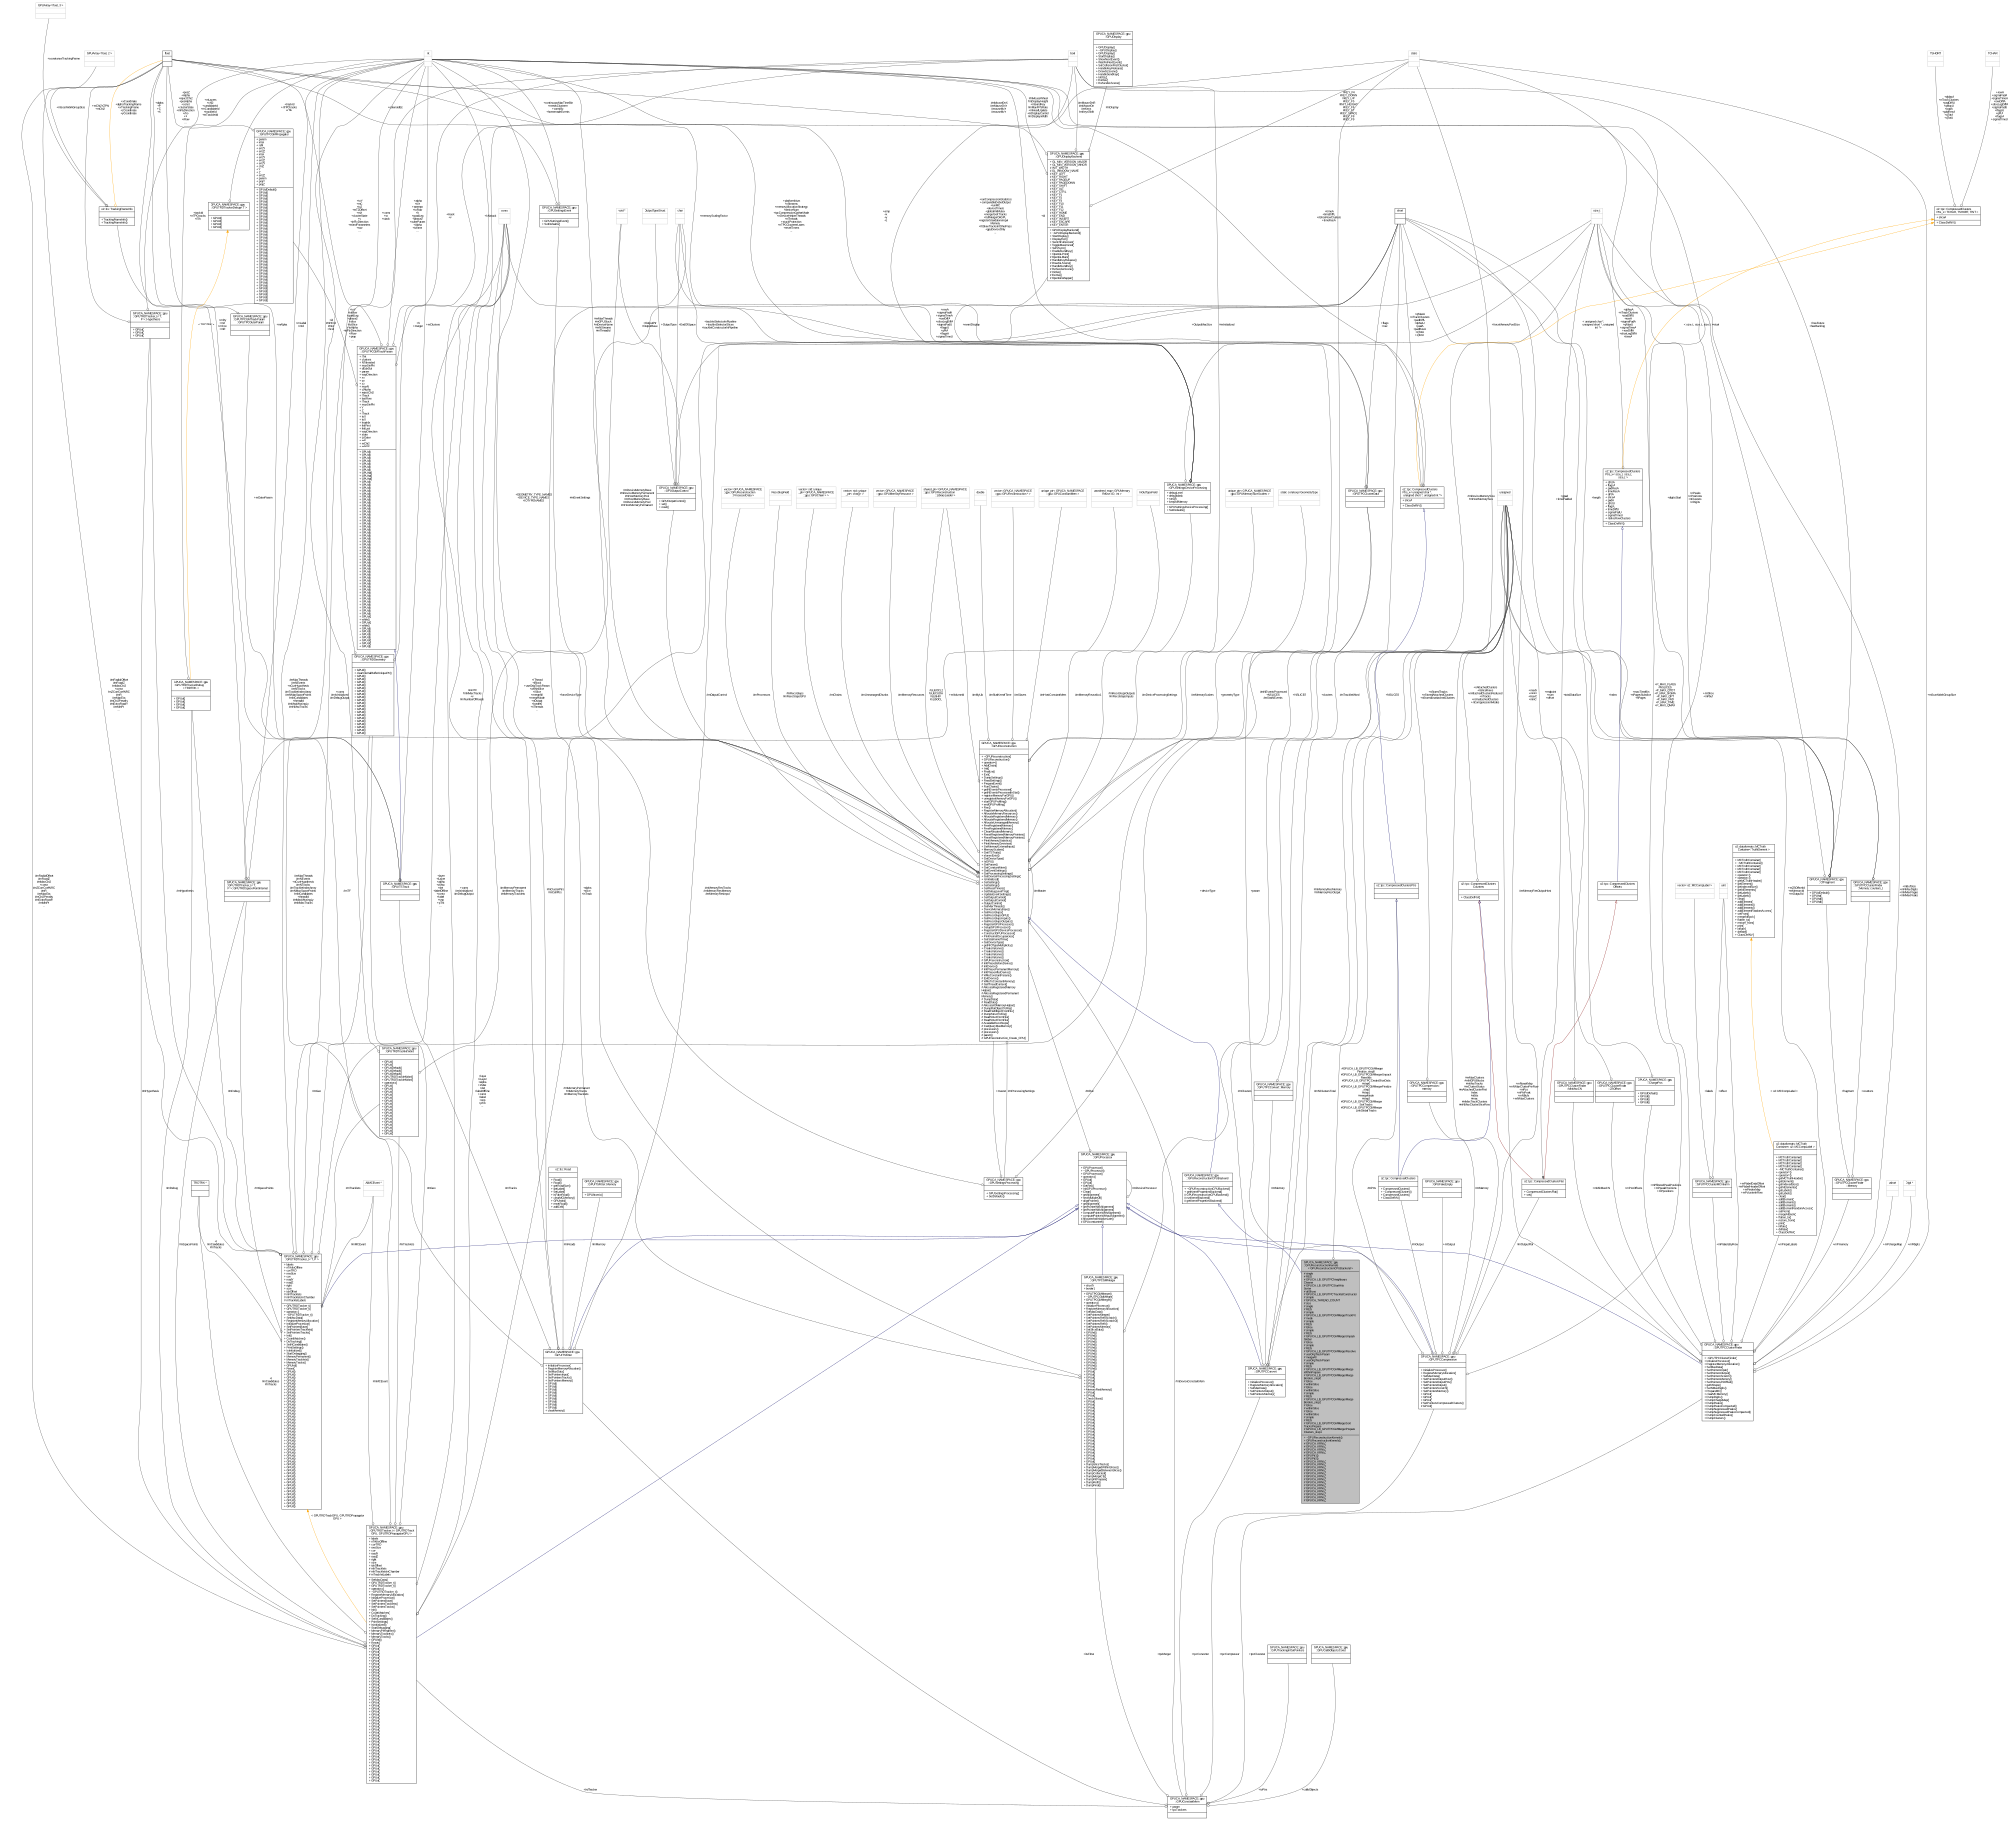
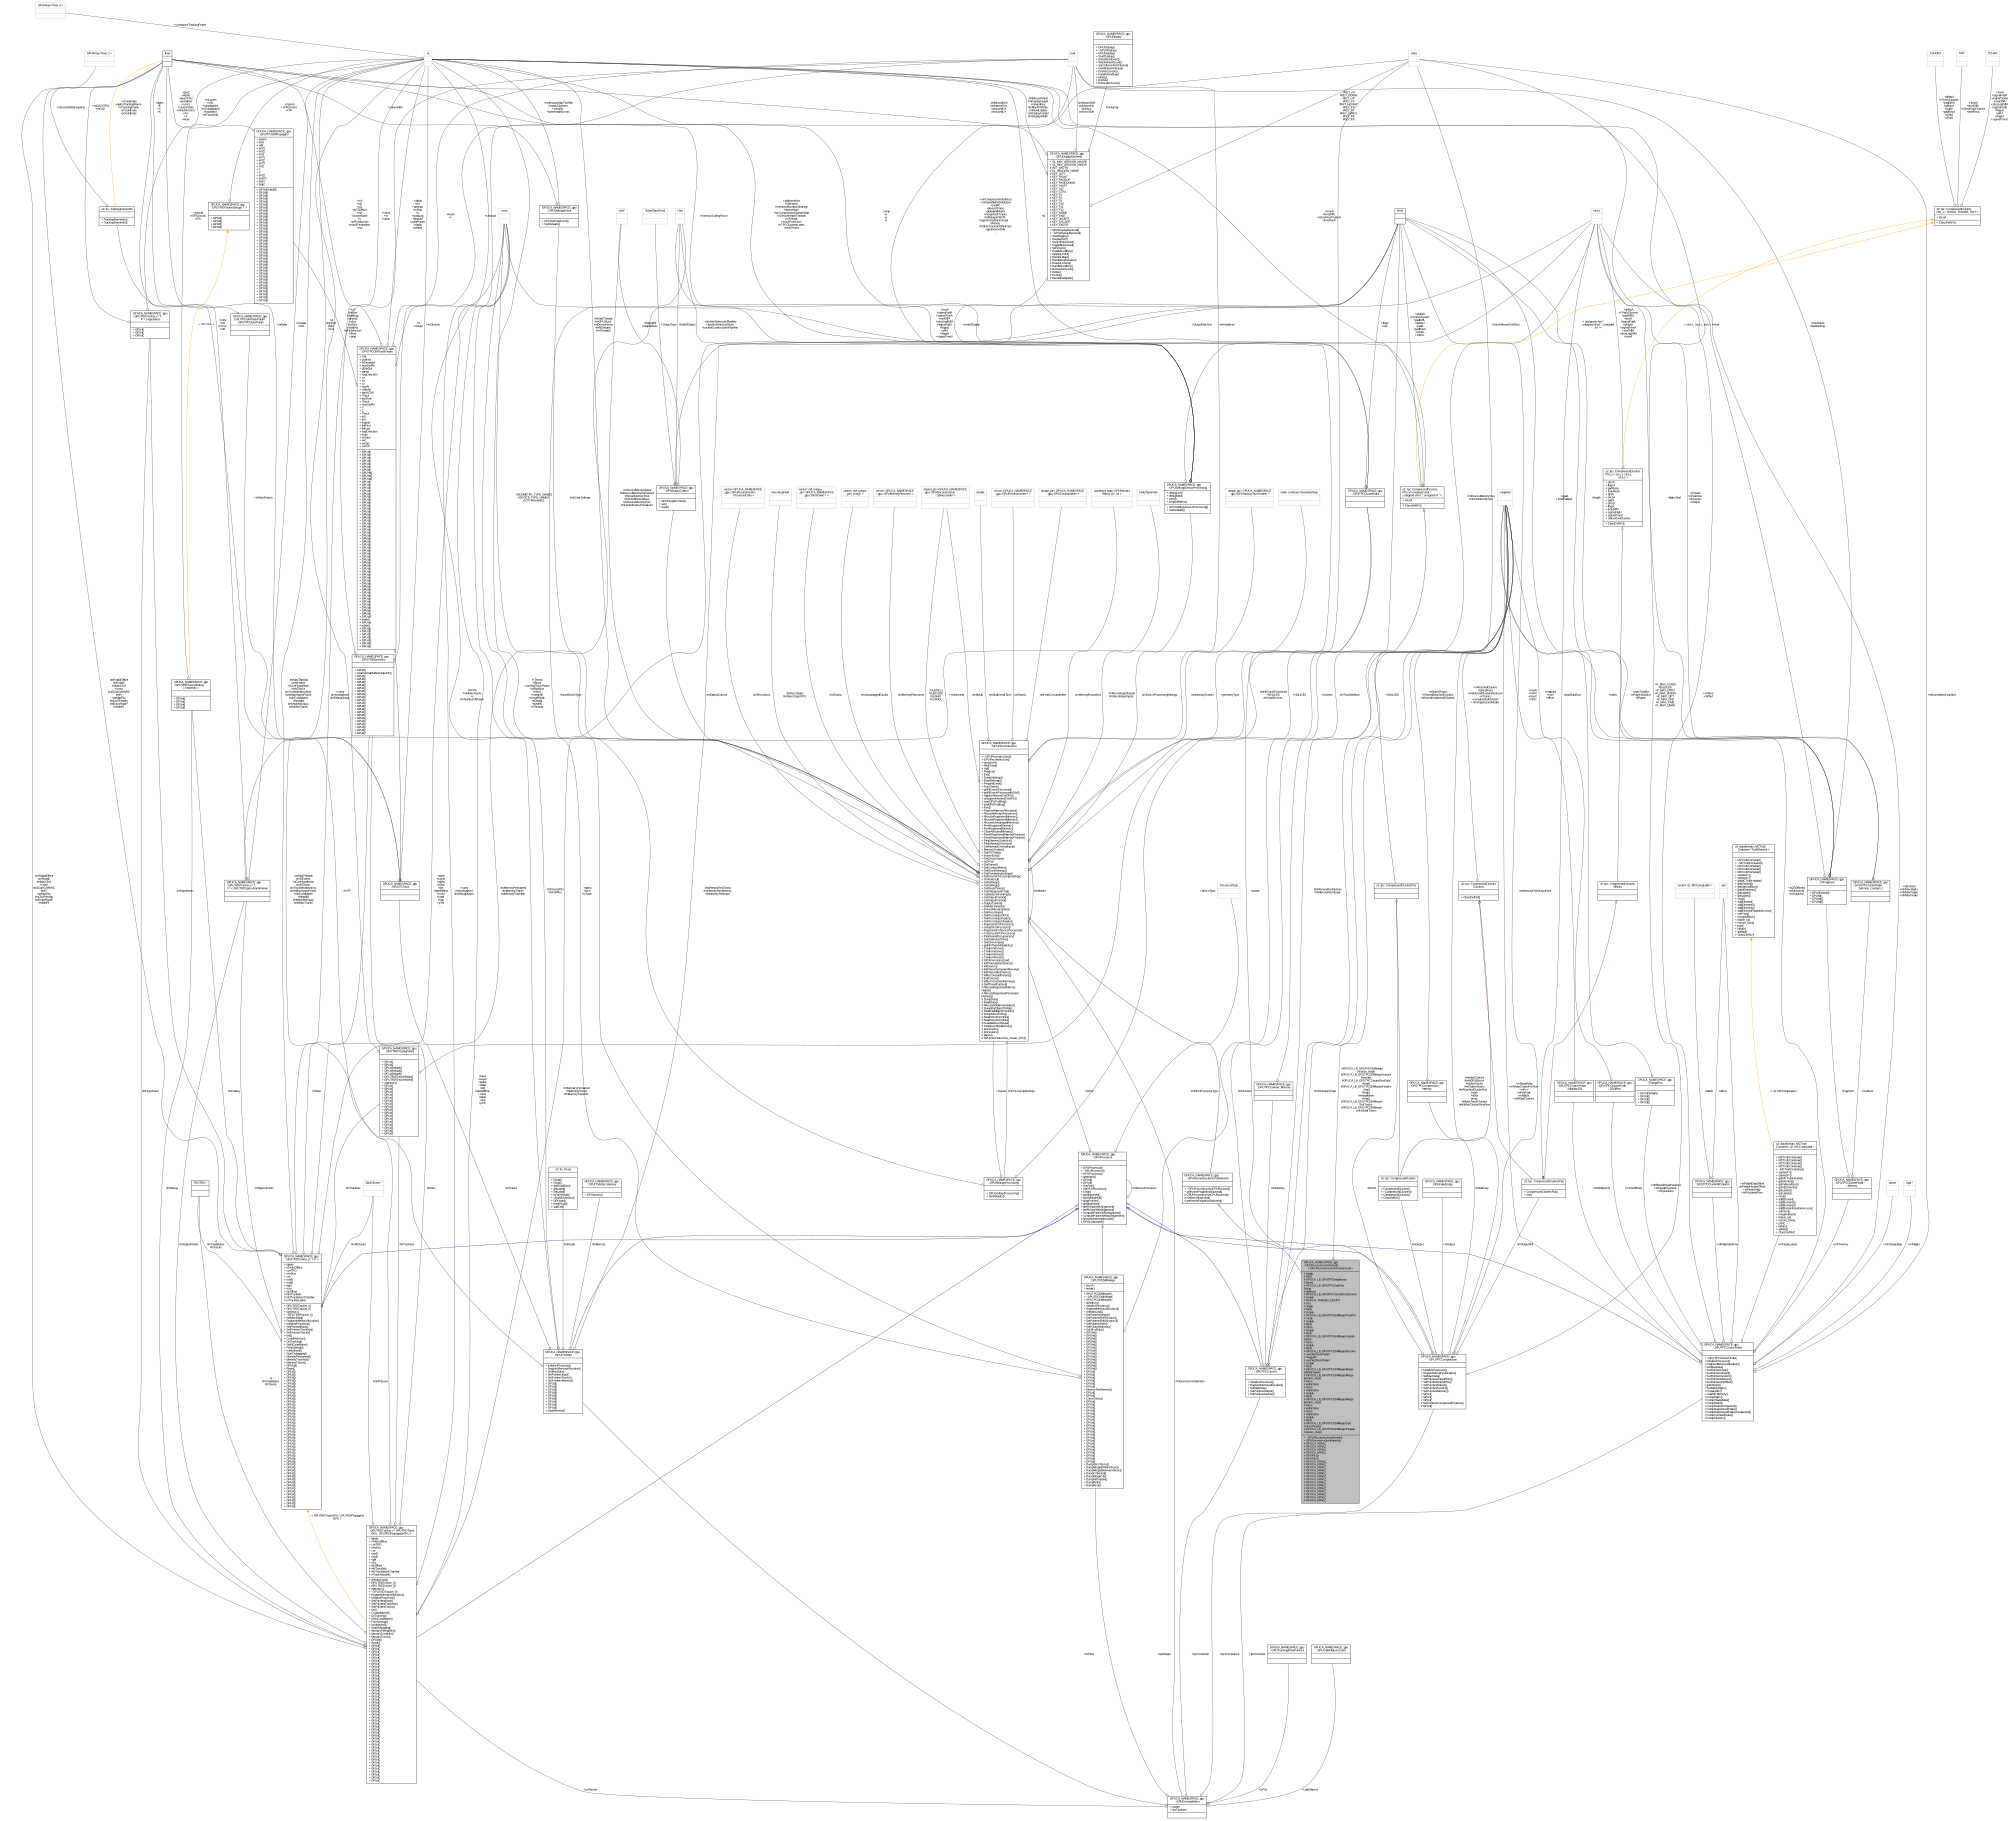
none -> (1962, 59)
(49, 120) -> (243, 35)
none -> (1229, 891)
